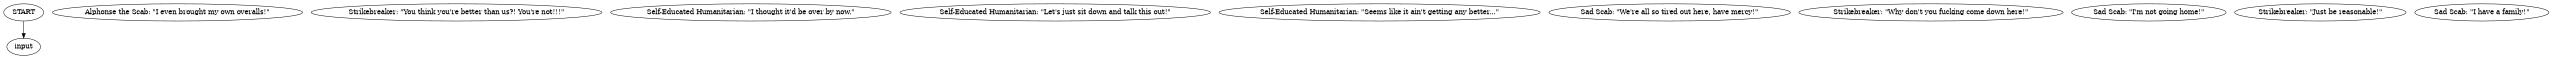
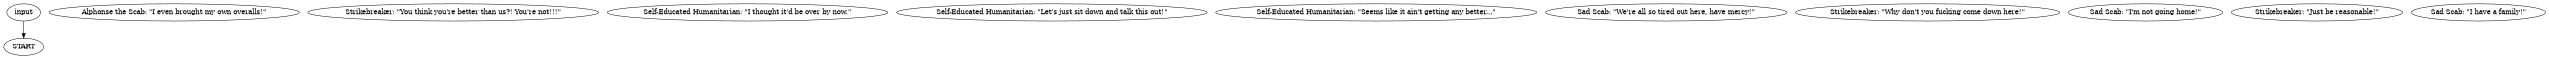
(24, 27) -> (24, 27)
